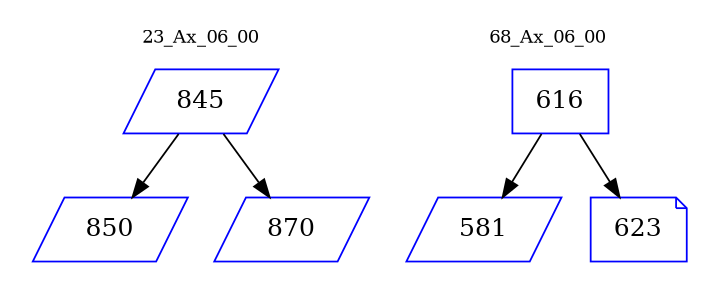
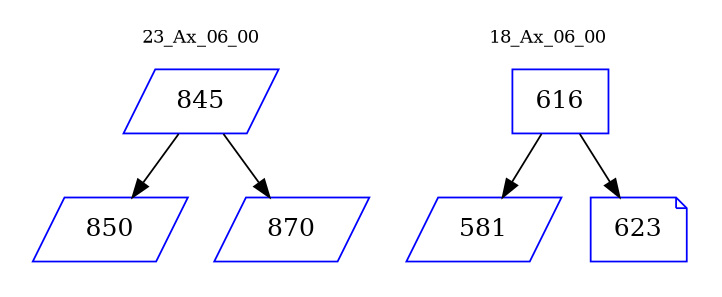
(548, 38) -> (548, 38)
